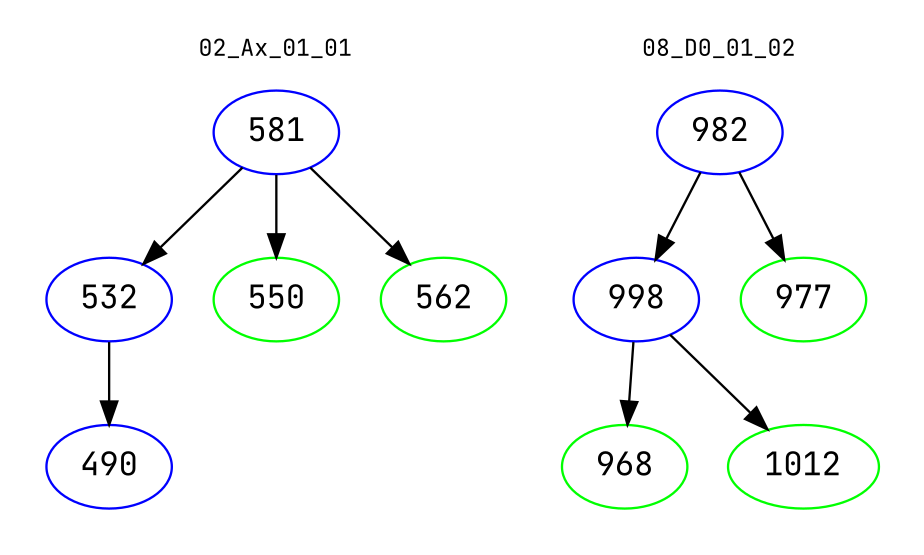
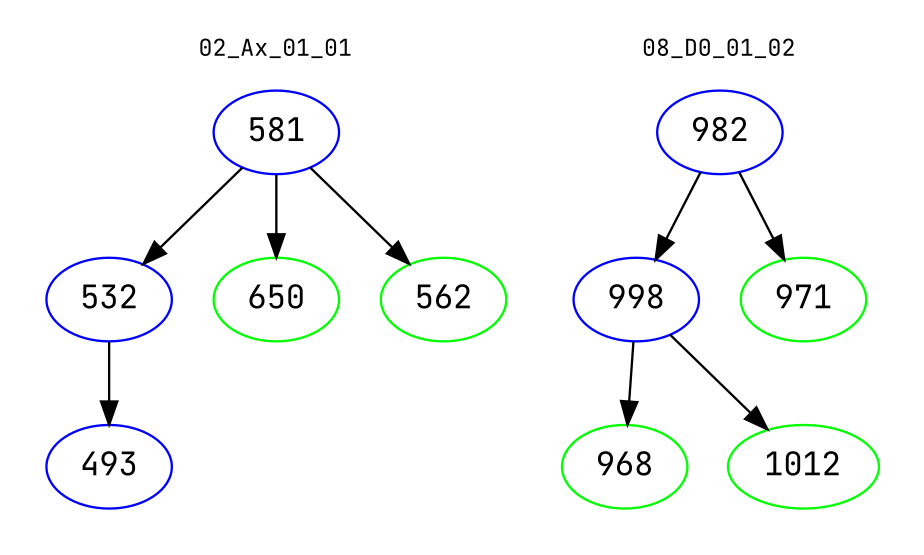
(276, 300) -> (276, 300)
(803, 300) -> (803, 300)
(109, 467) -> (109, 467)
